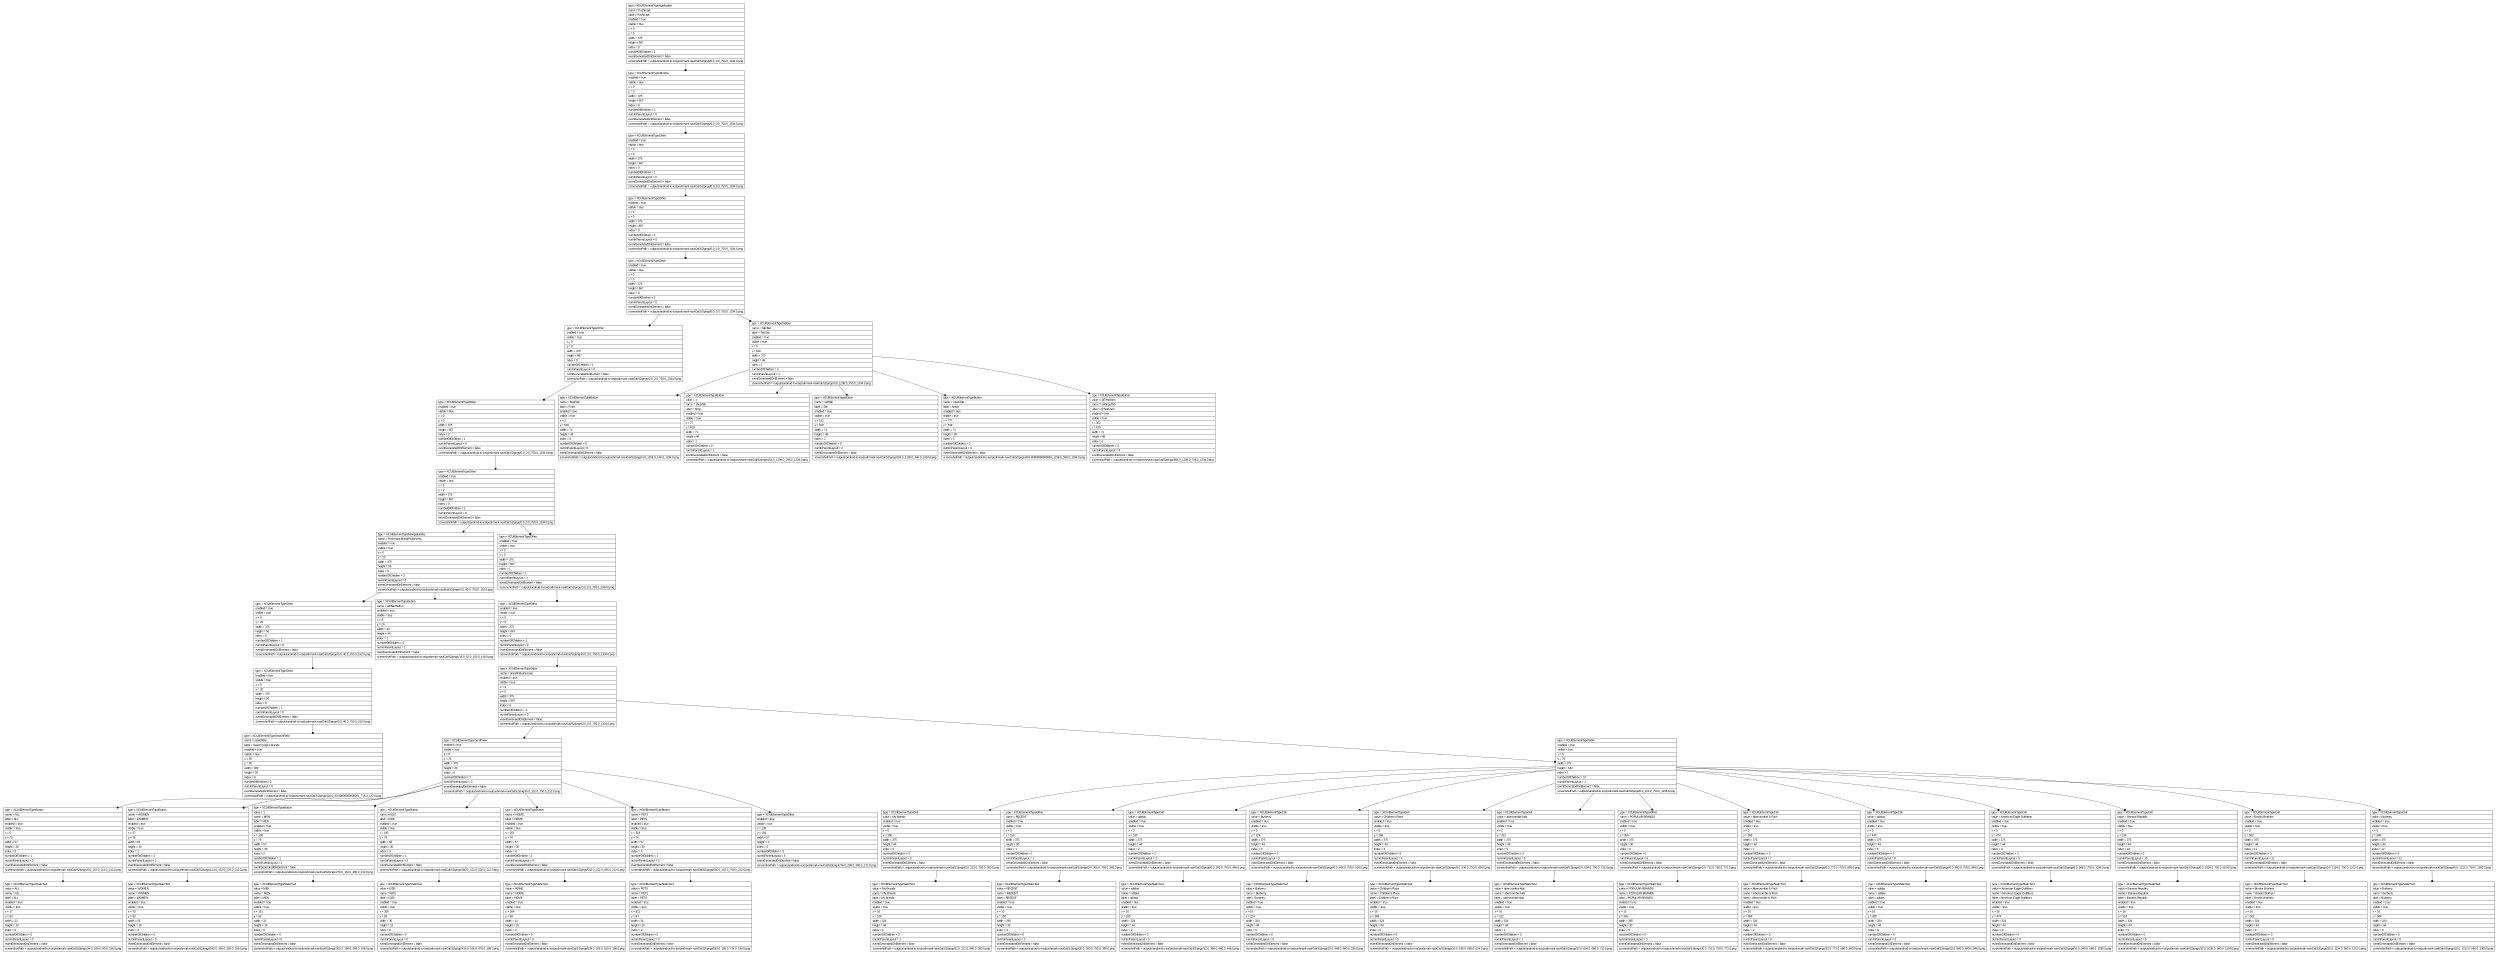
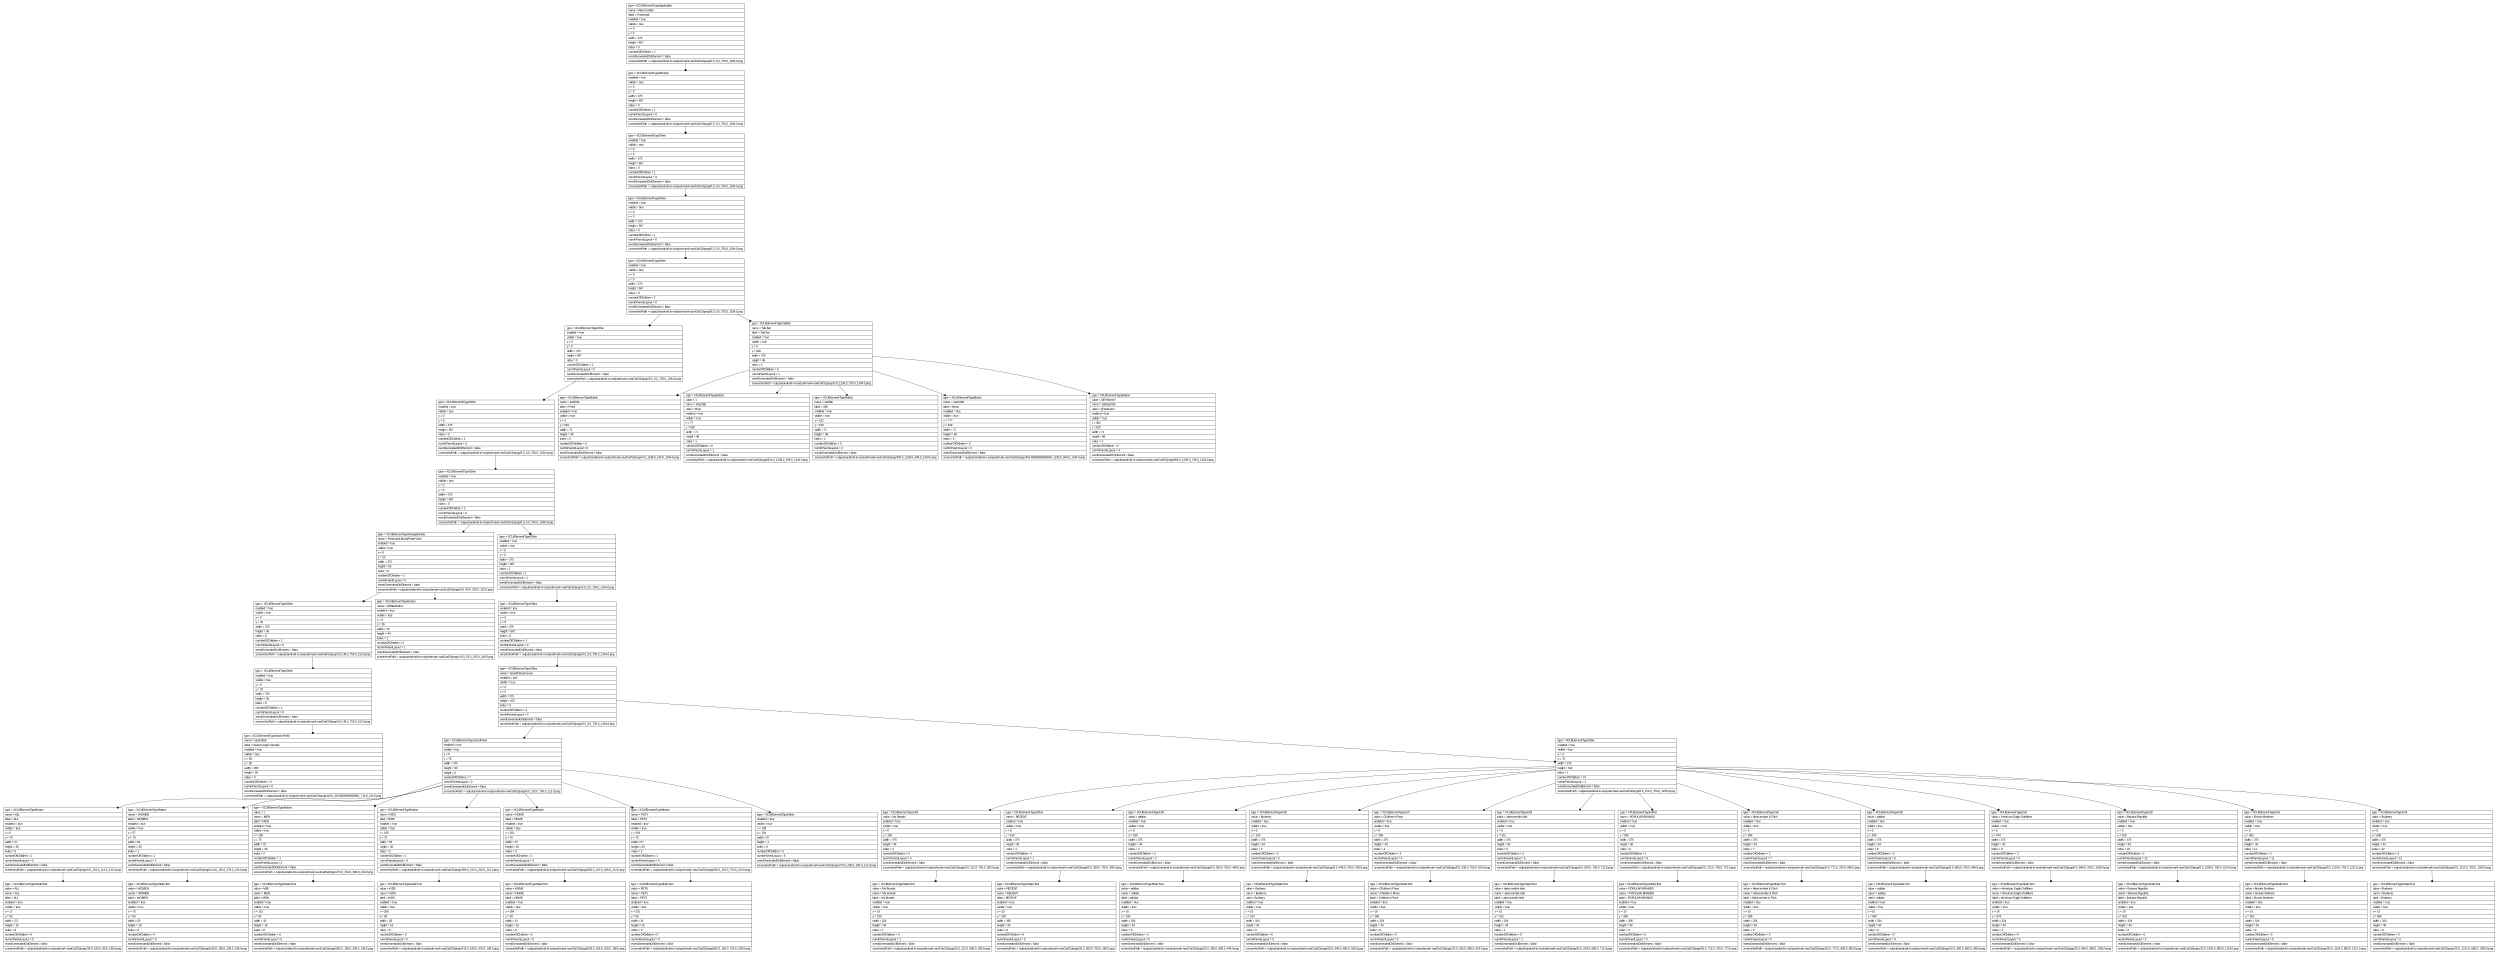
(640, 10) -> (641, 10)
(449, 773) -> (450, 773)
